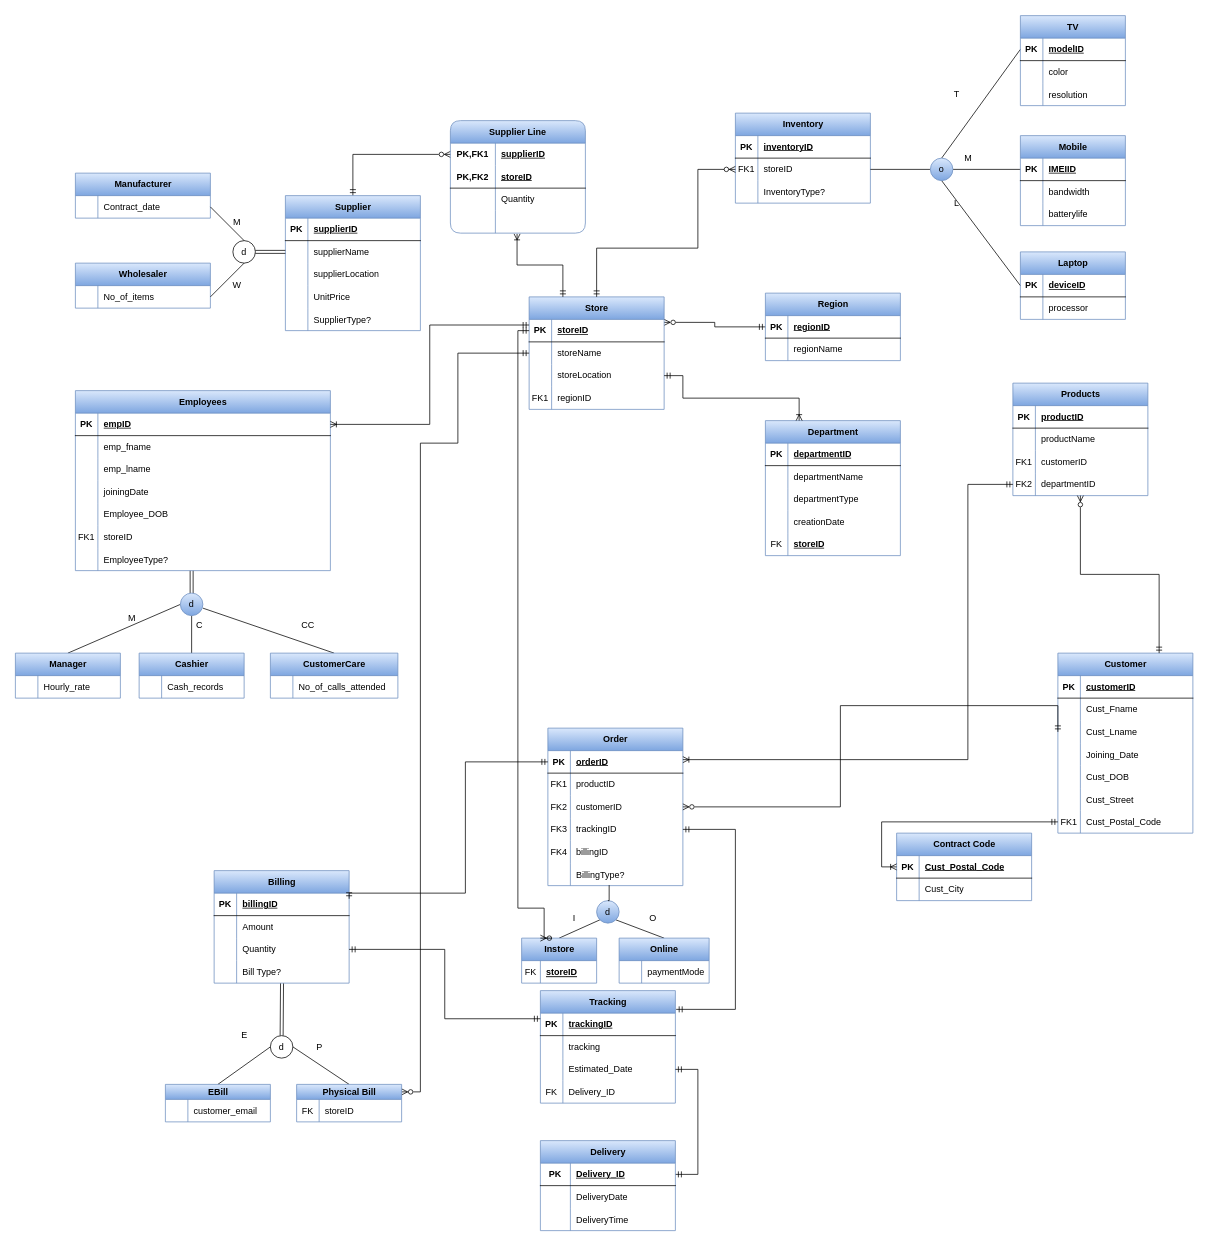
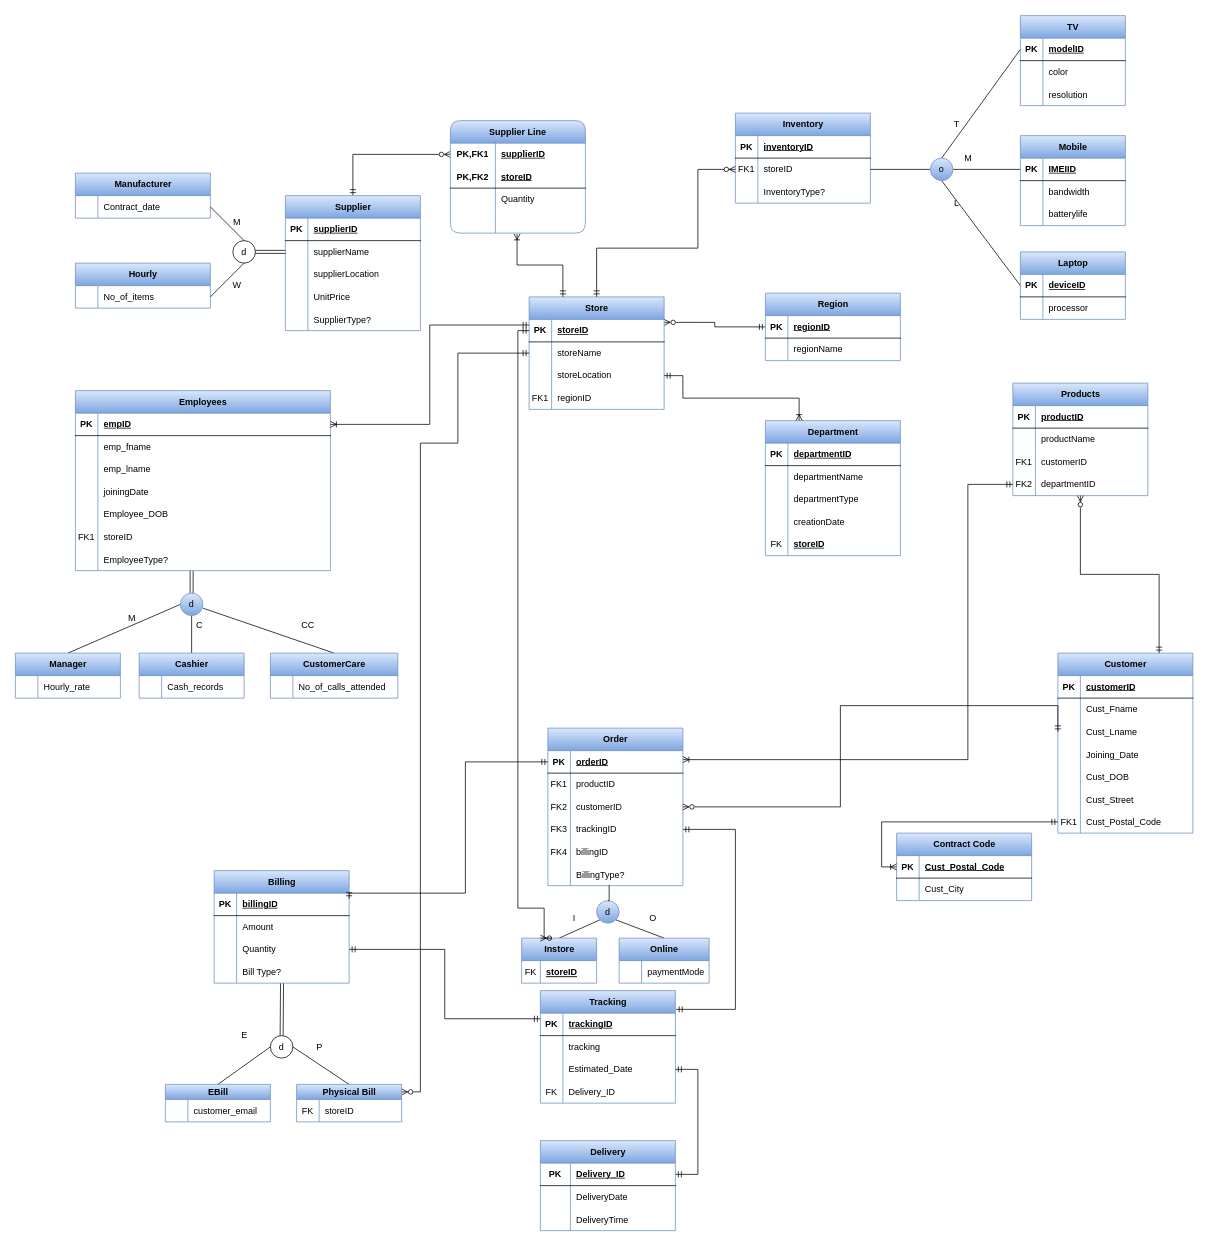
(957, 94) -> (957, 124)
(143, 274) -> (143, 274)
